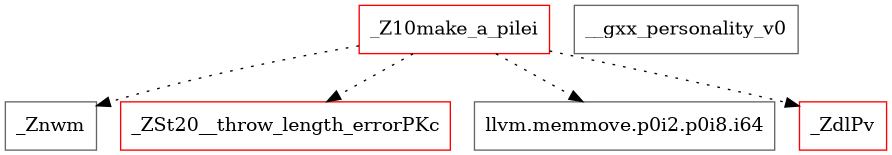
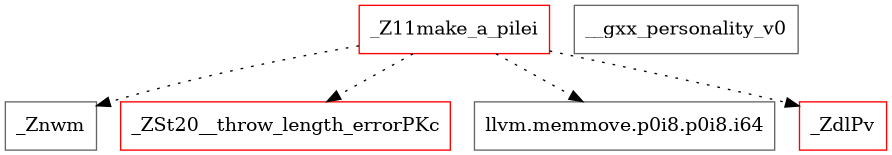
(454, 29) -> (454, 29)
(625, 126) -> (625, 126)
